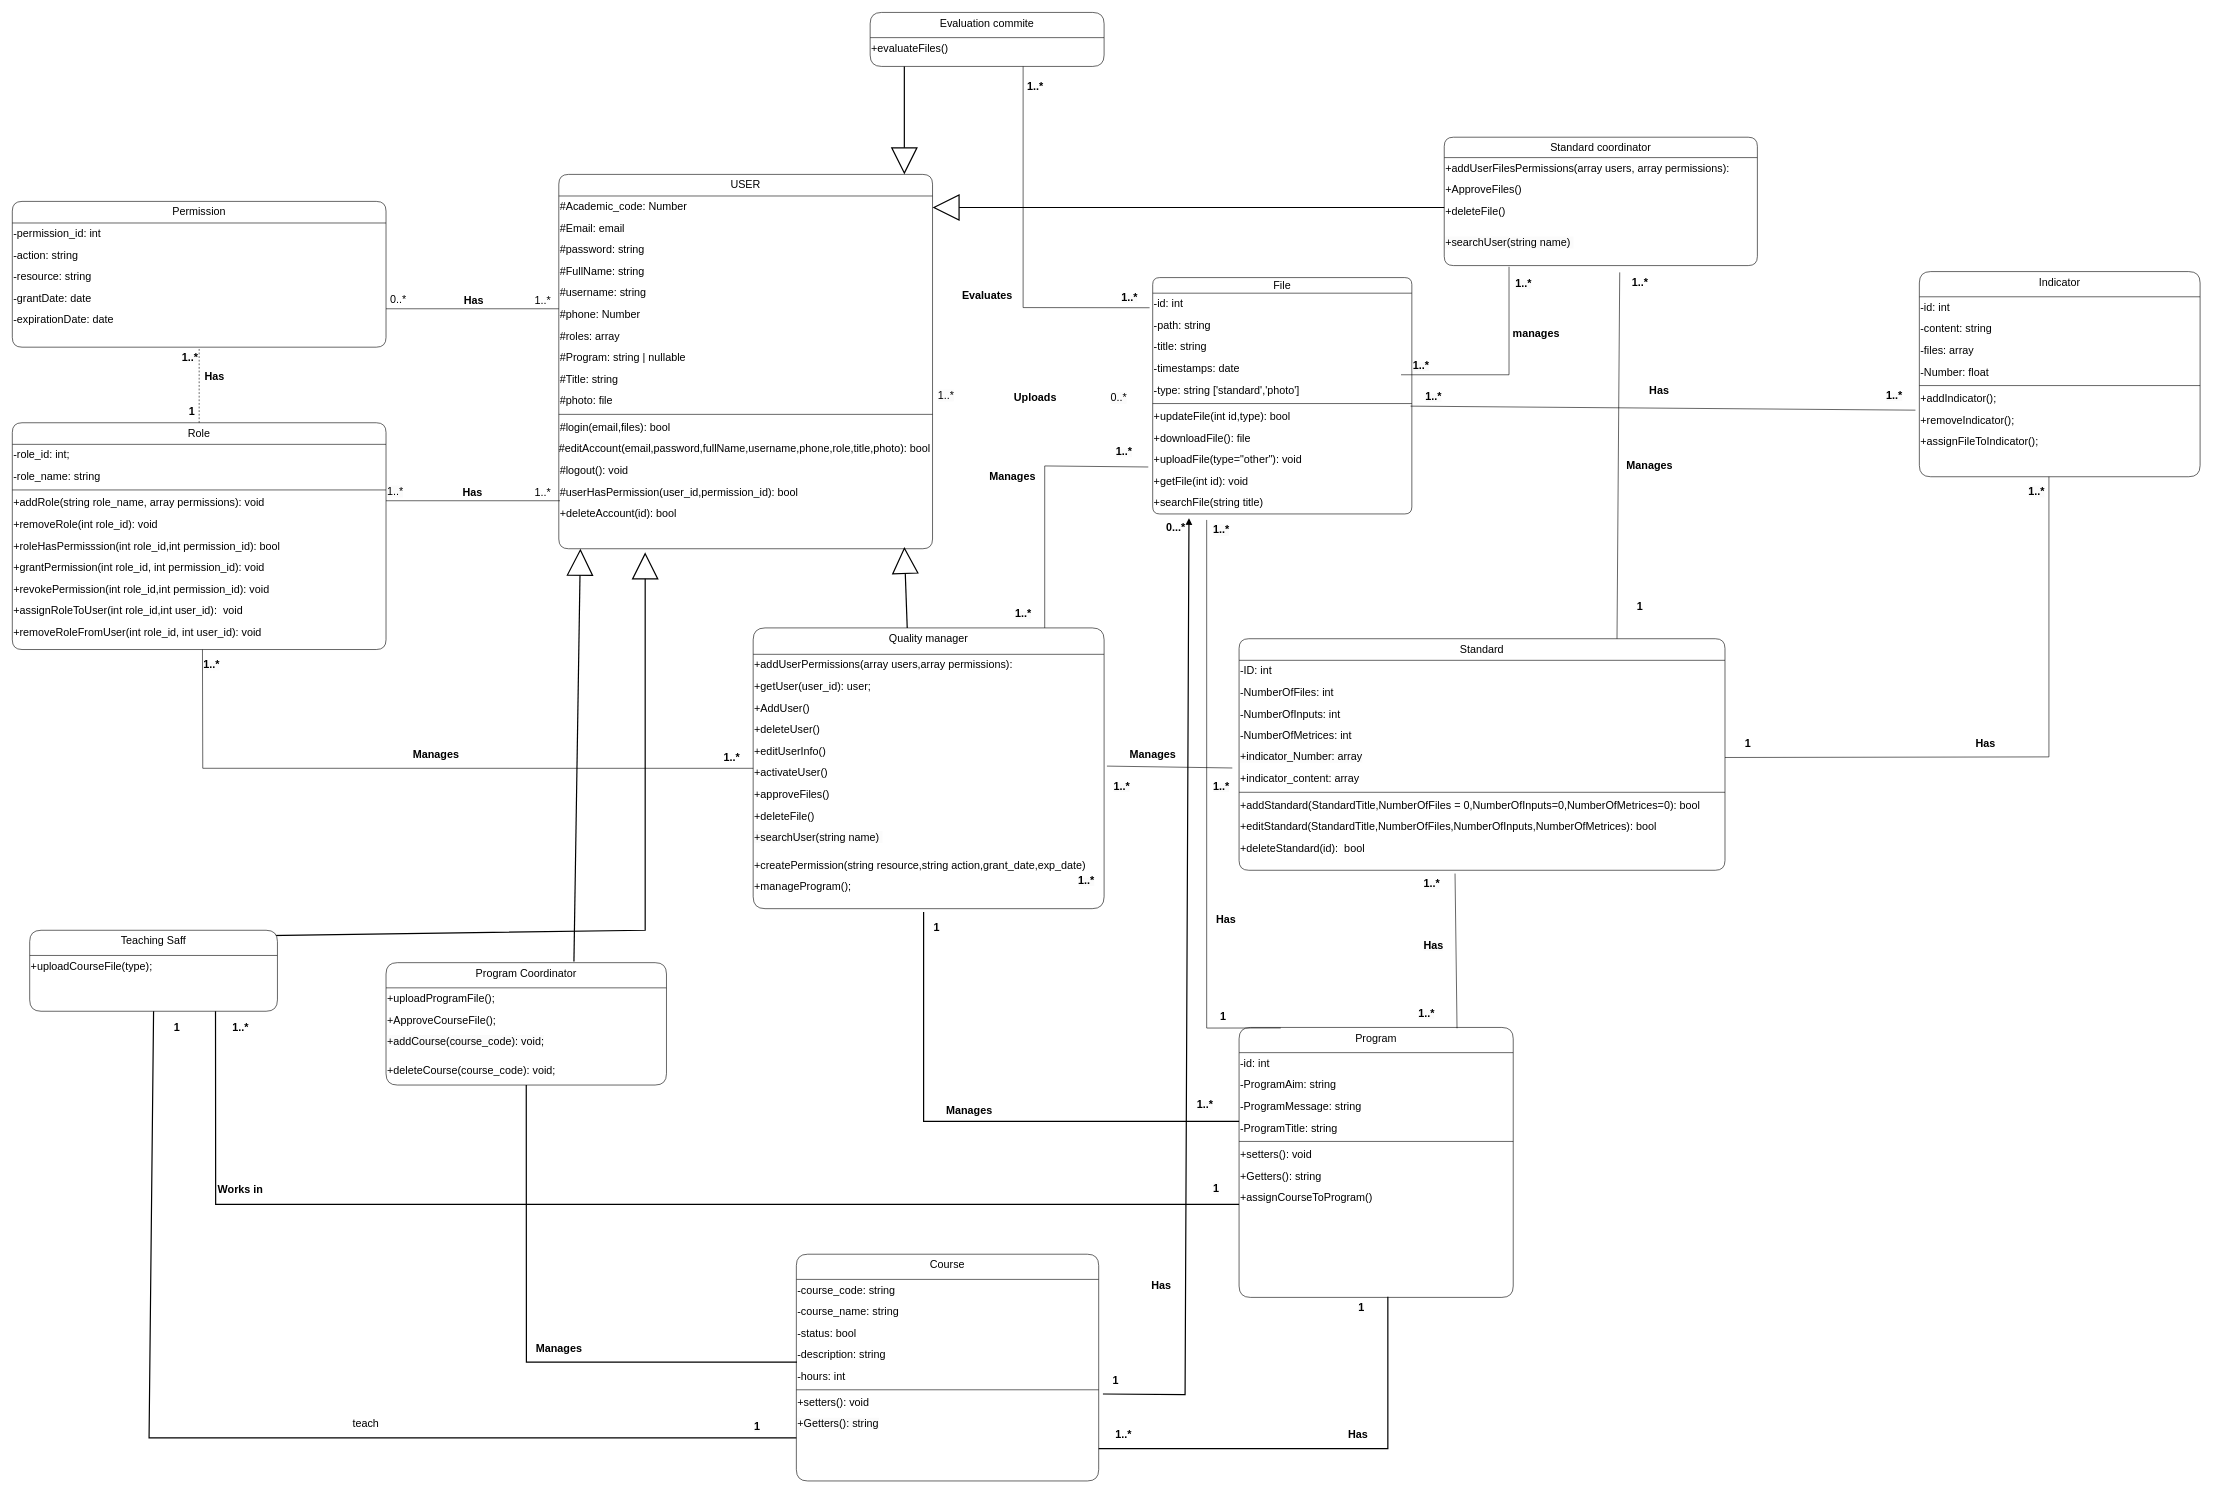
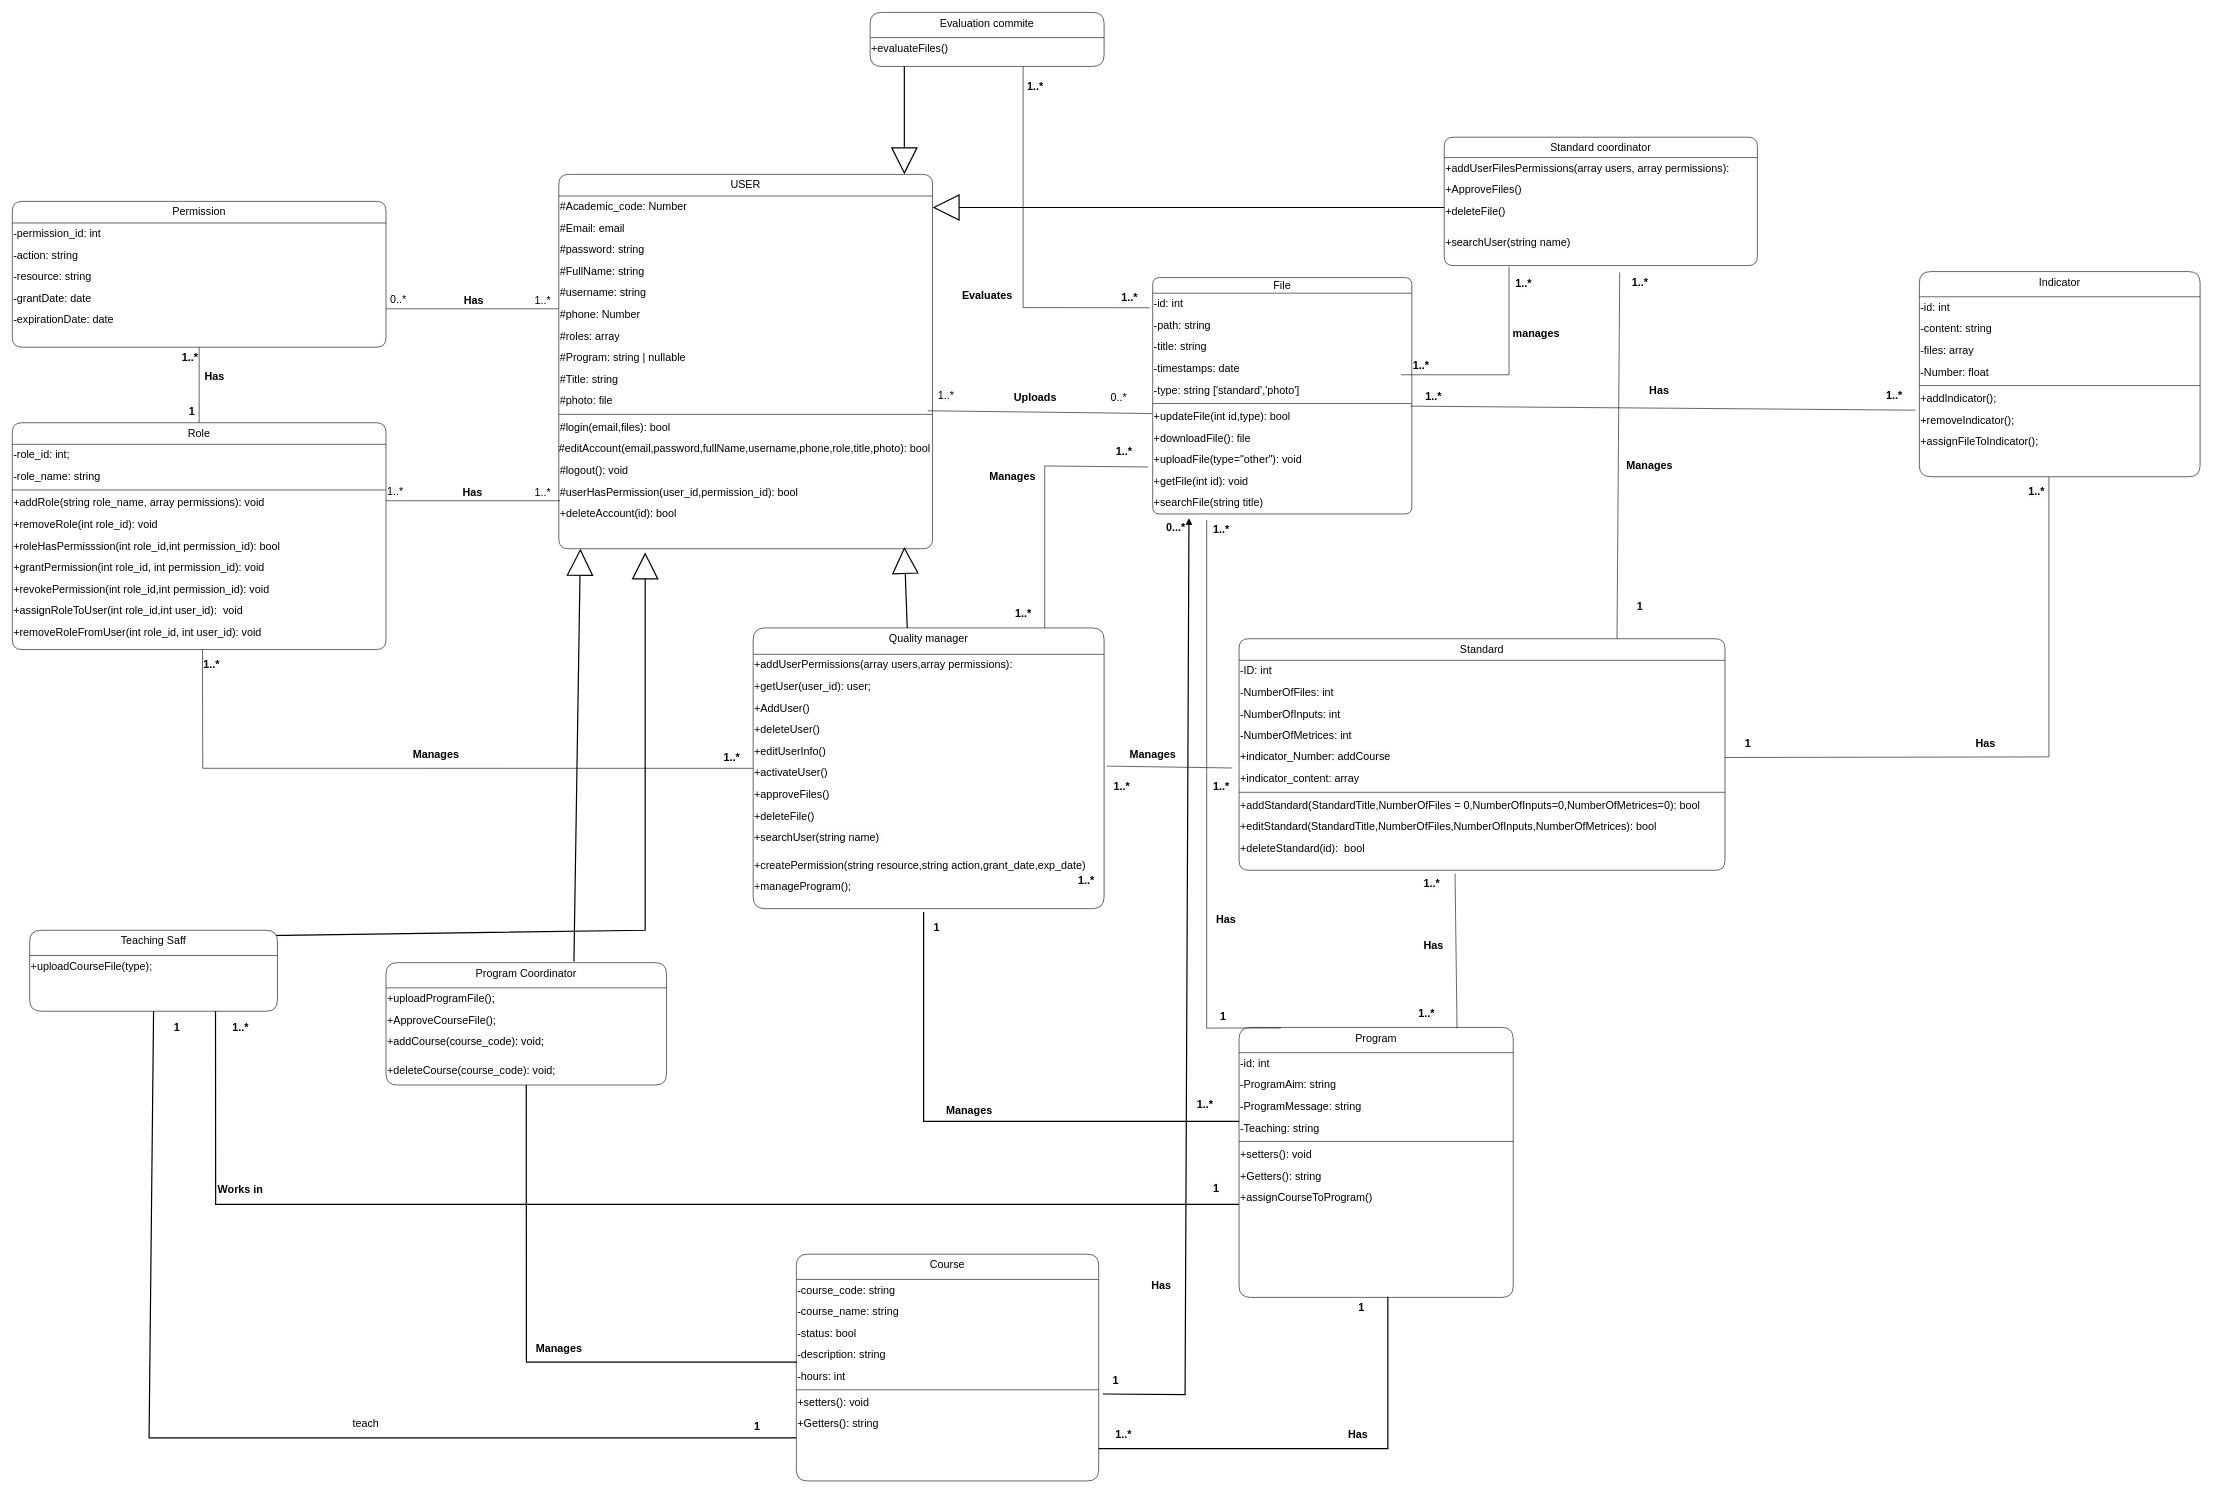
(199, 385) -> (199, 385)
none -> (1040, 412)
(1285, 755) -> (1293, 755)
(1278, 1128) -> (1271, 1128)
